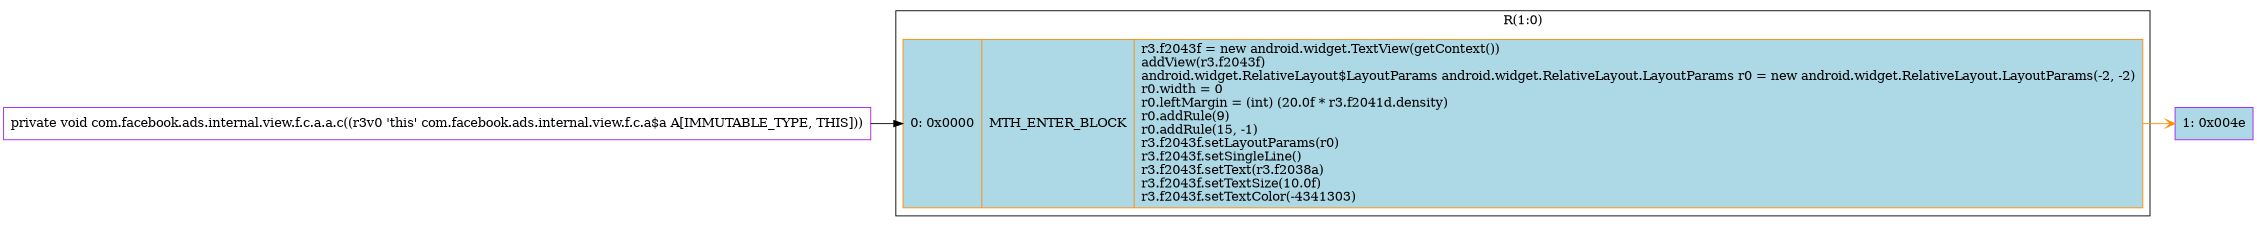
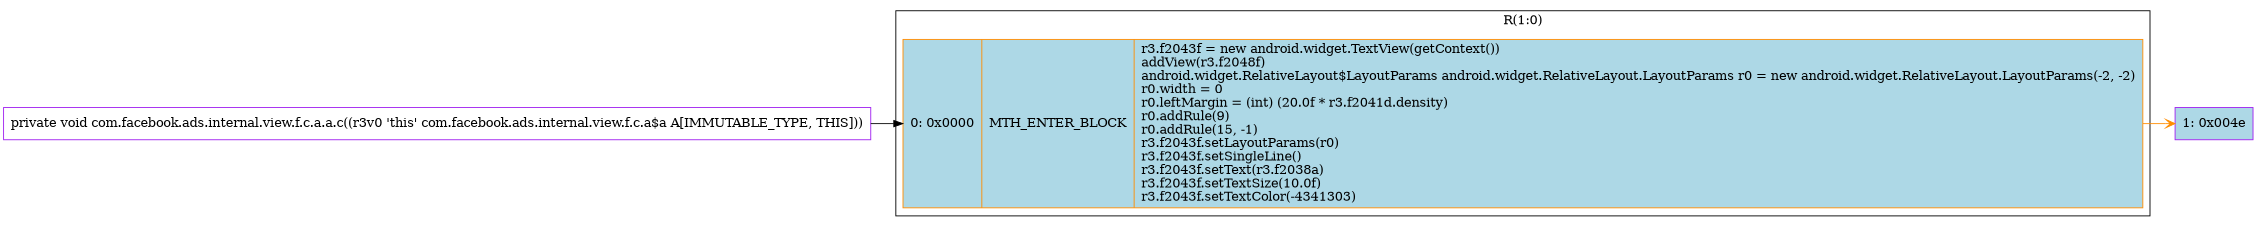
(1204, 63) -> (1204, 63)
